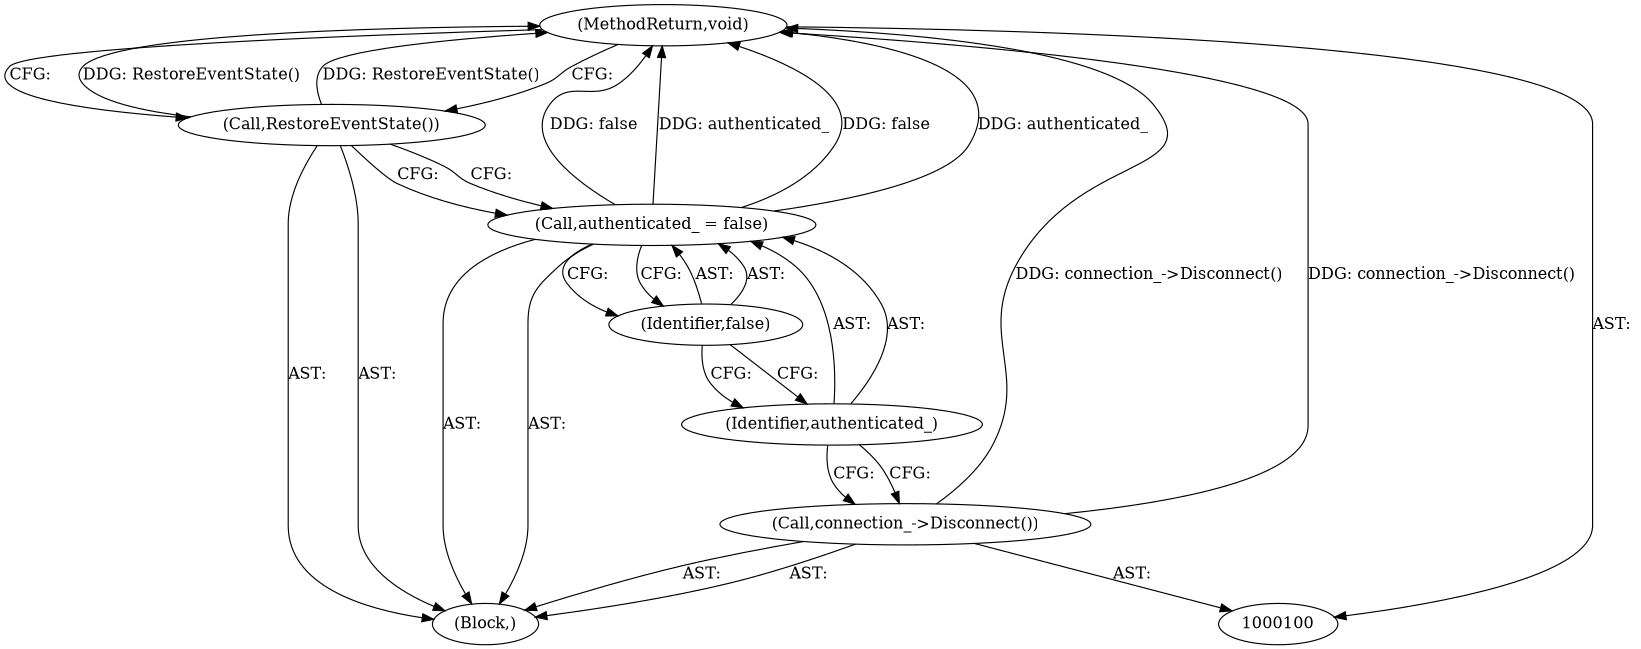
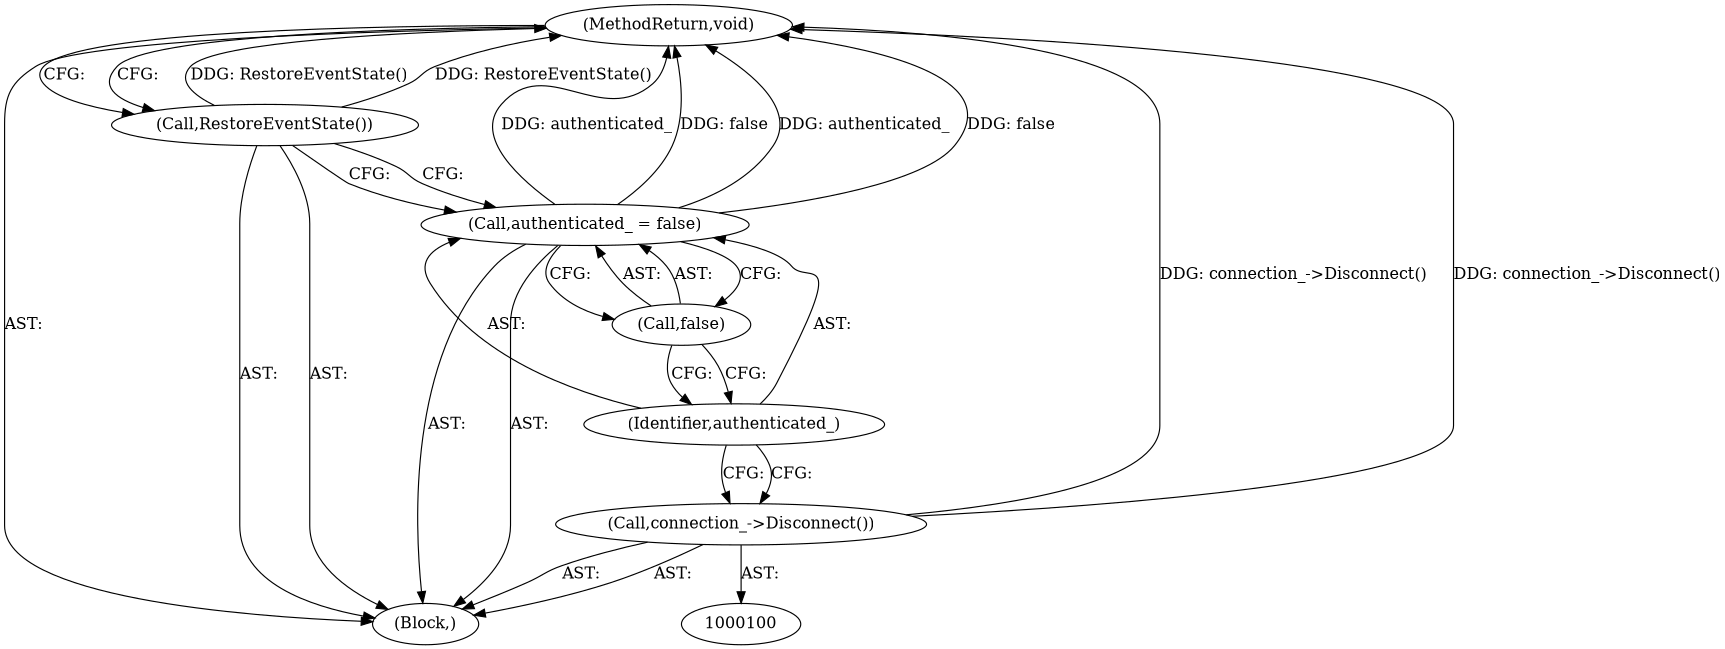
(1532, 85) -> (5, 226)
(706, 325) -> (681, 325)
